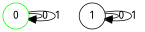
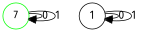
(16, 16) -> (16, 16)
